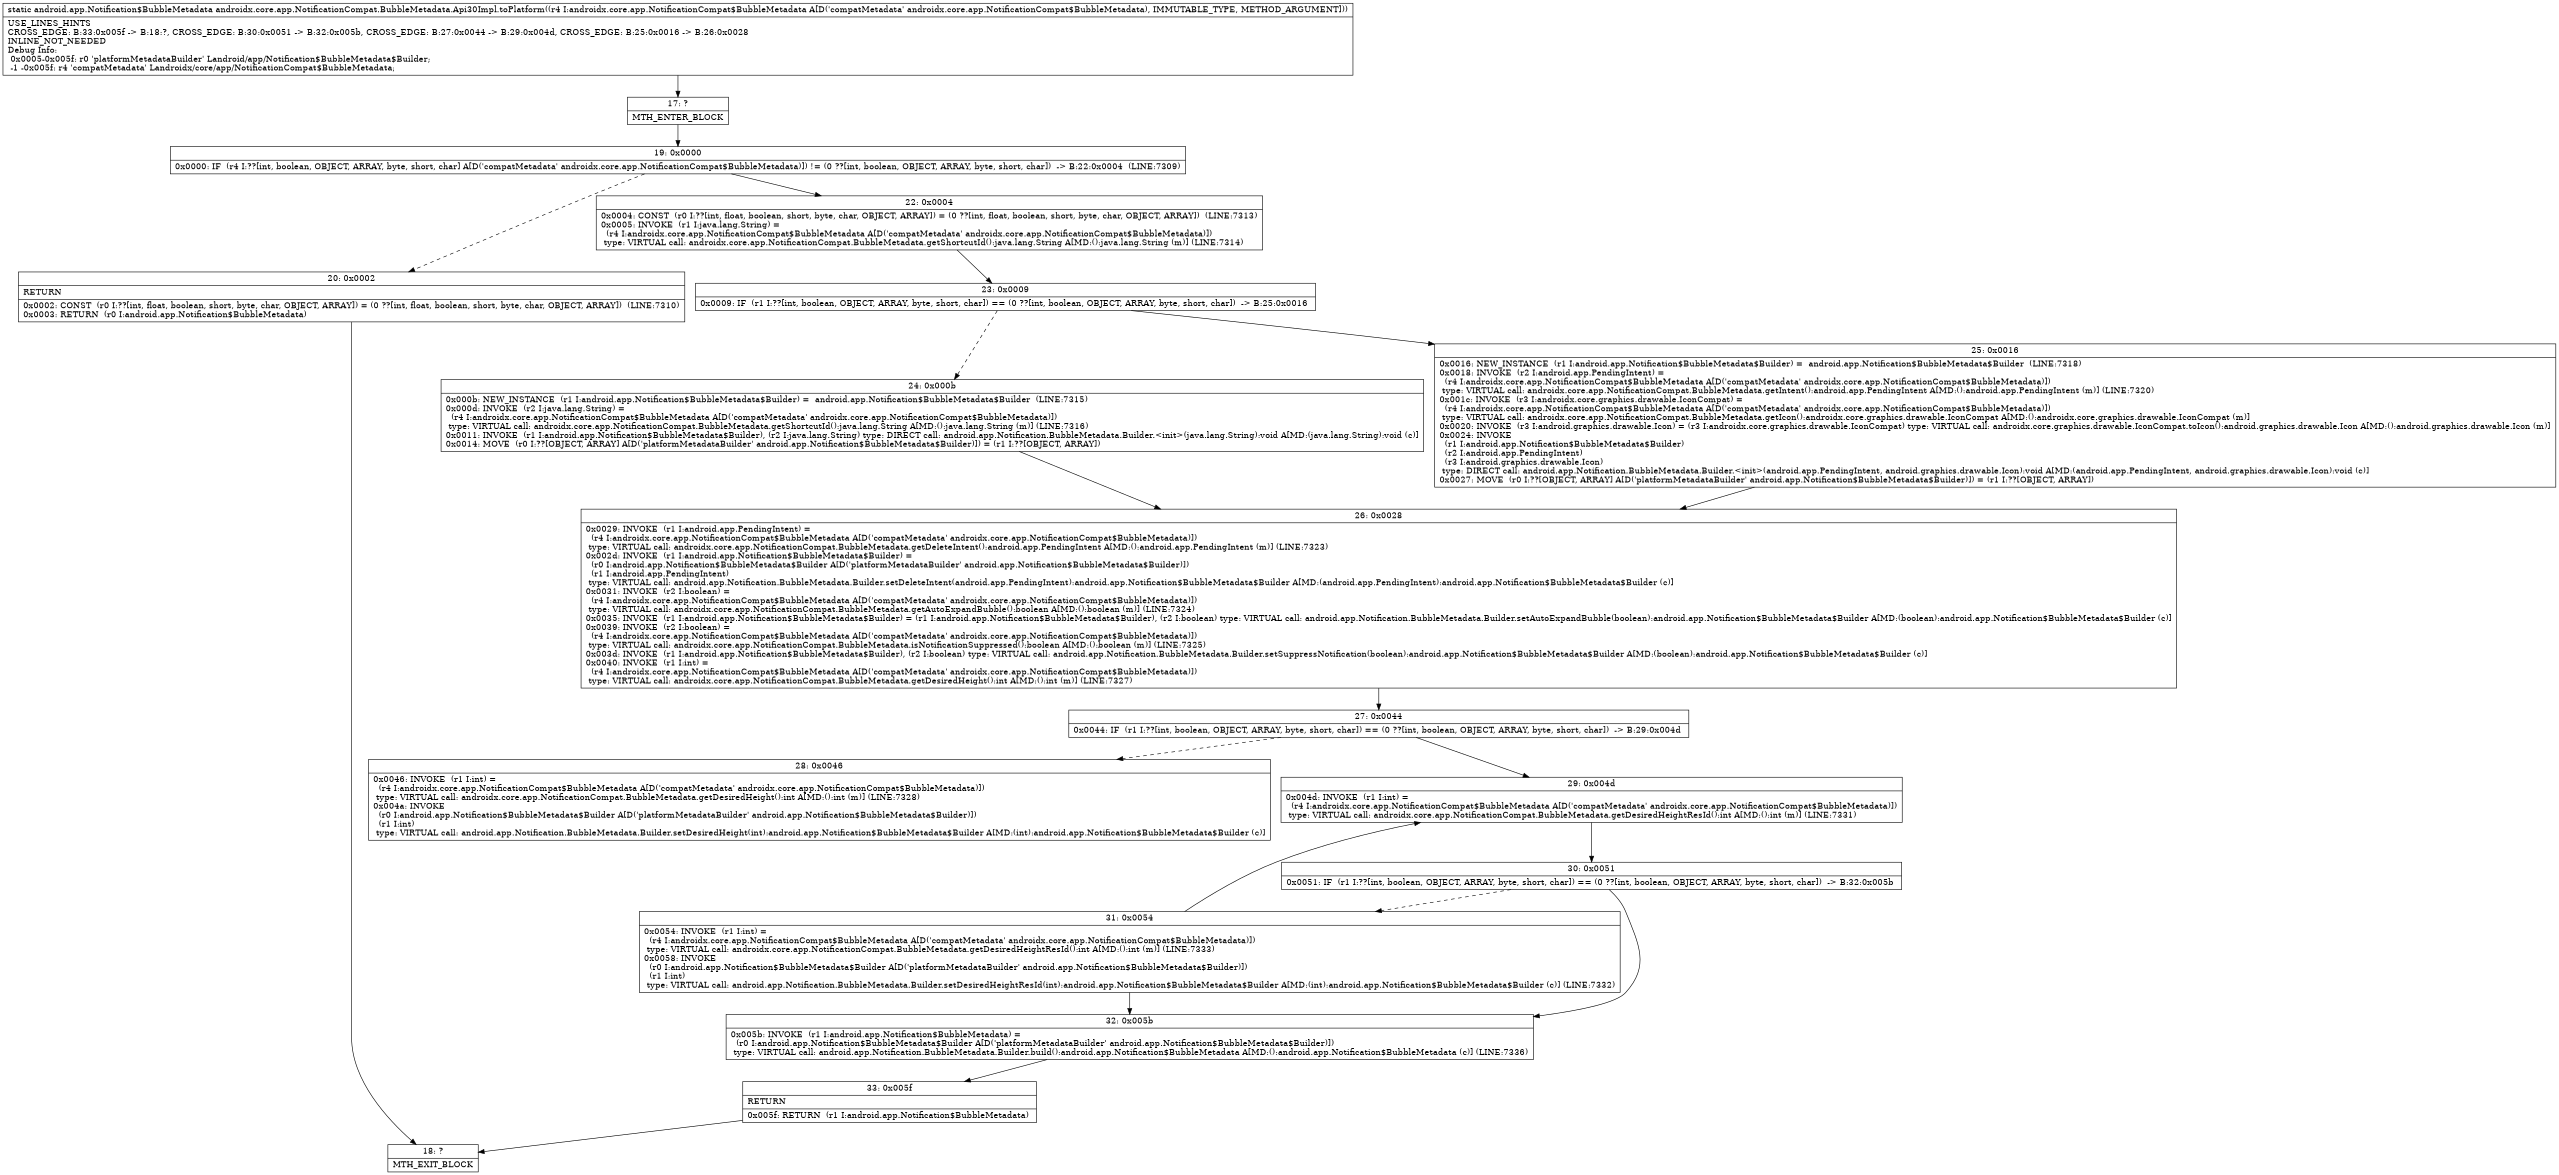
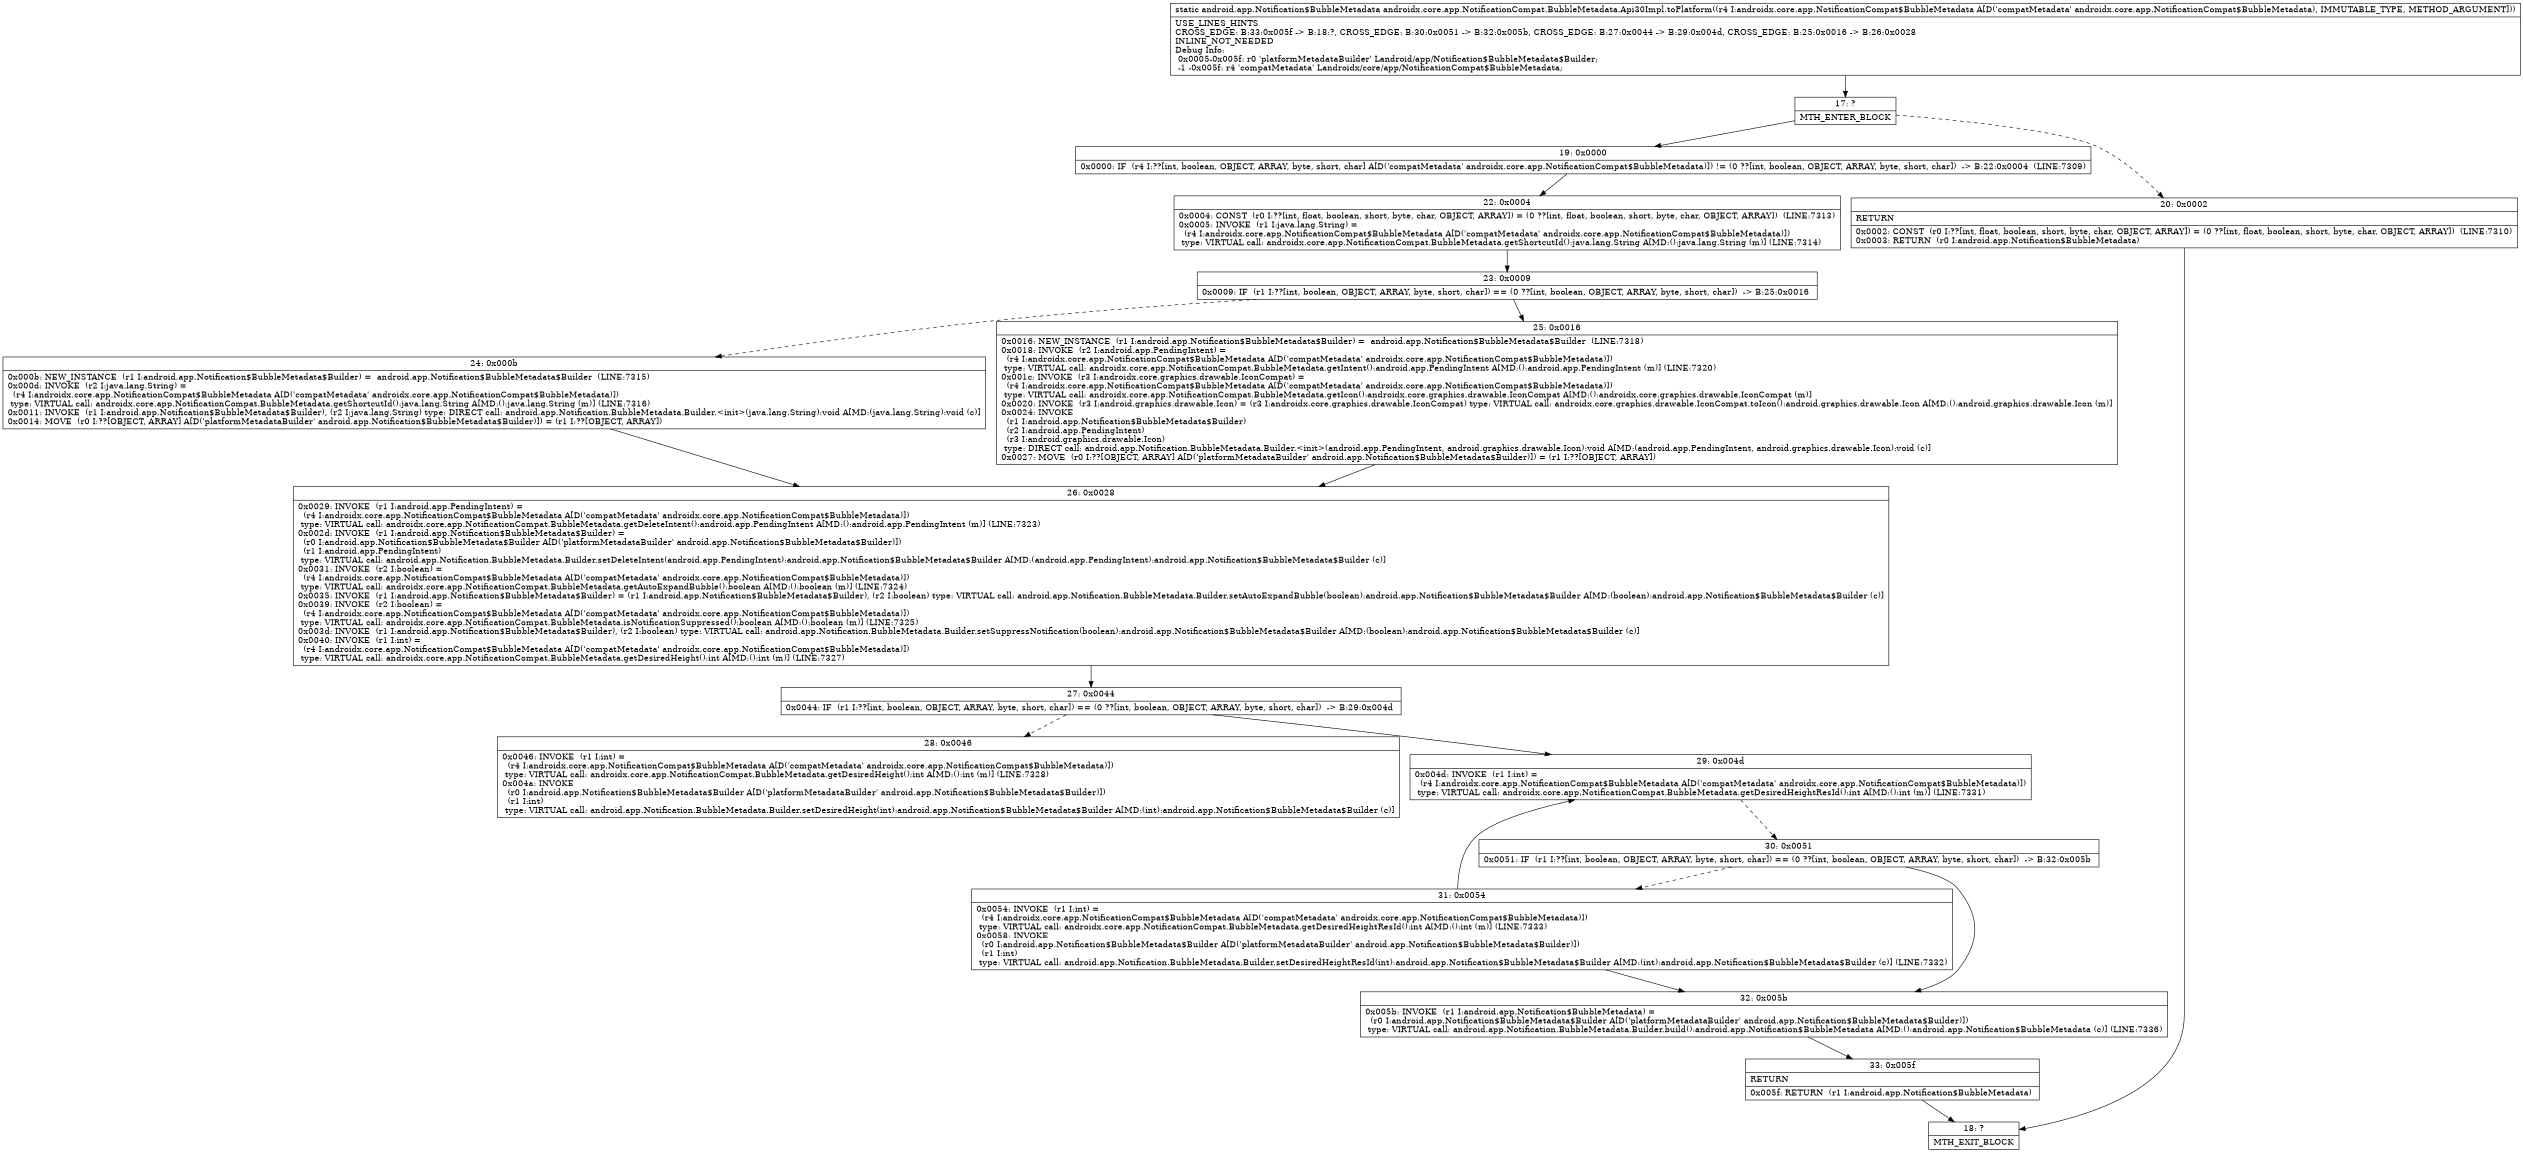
(529, 221) -> (2036, 131)
(1592, 839) -> (1757, 817)
